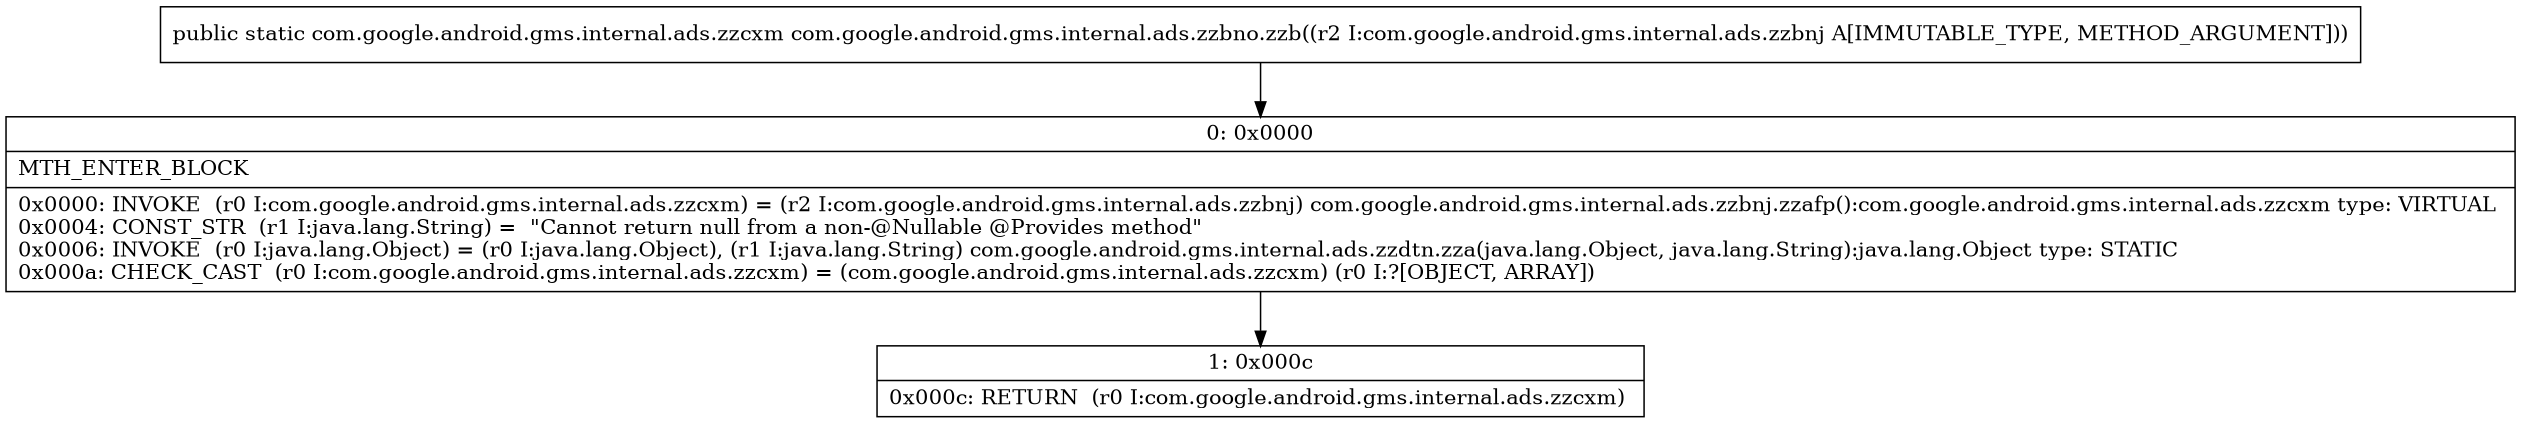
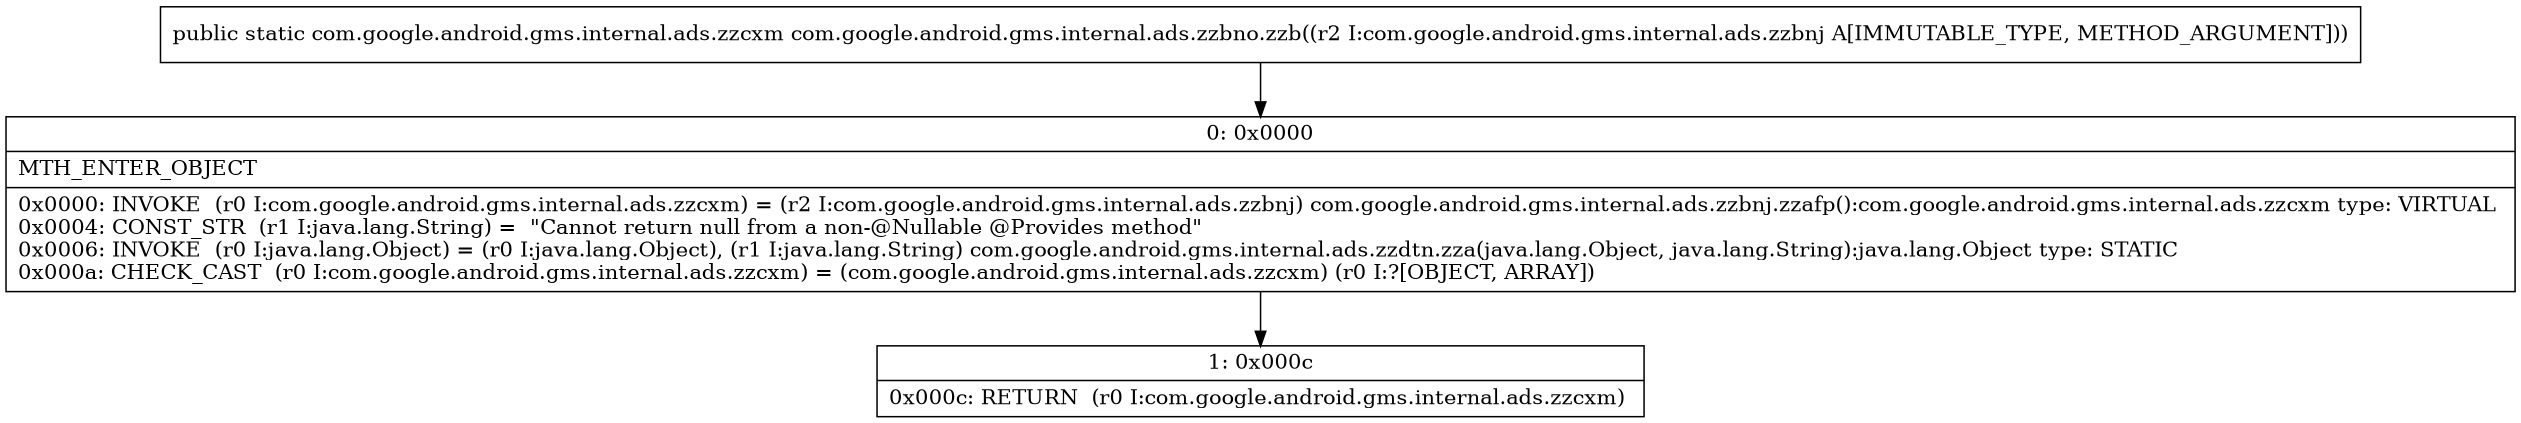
(134, 169) -> (138, 169)
